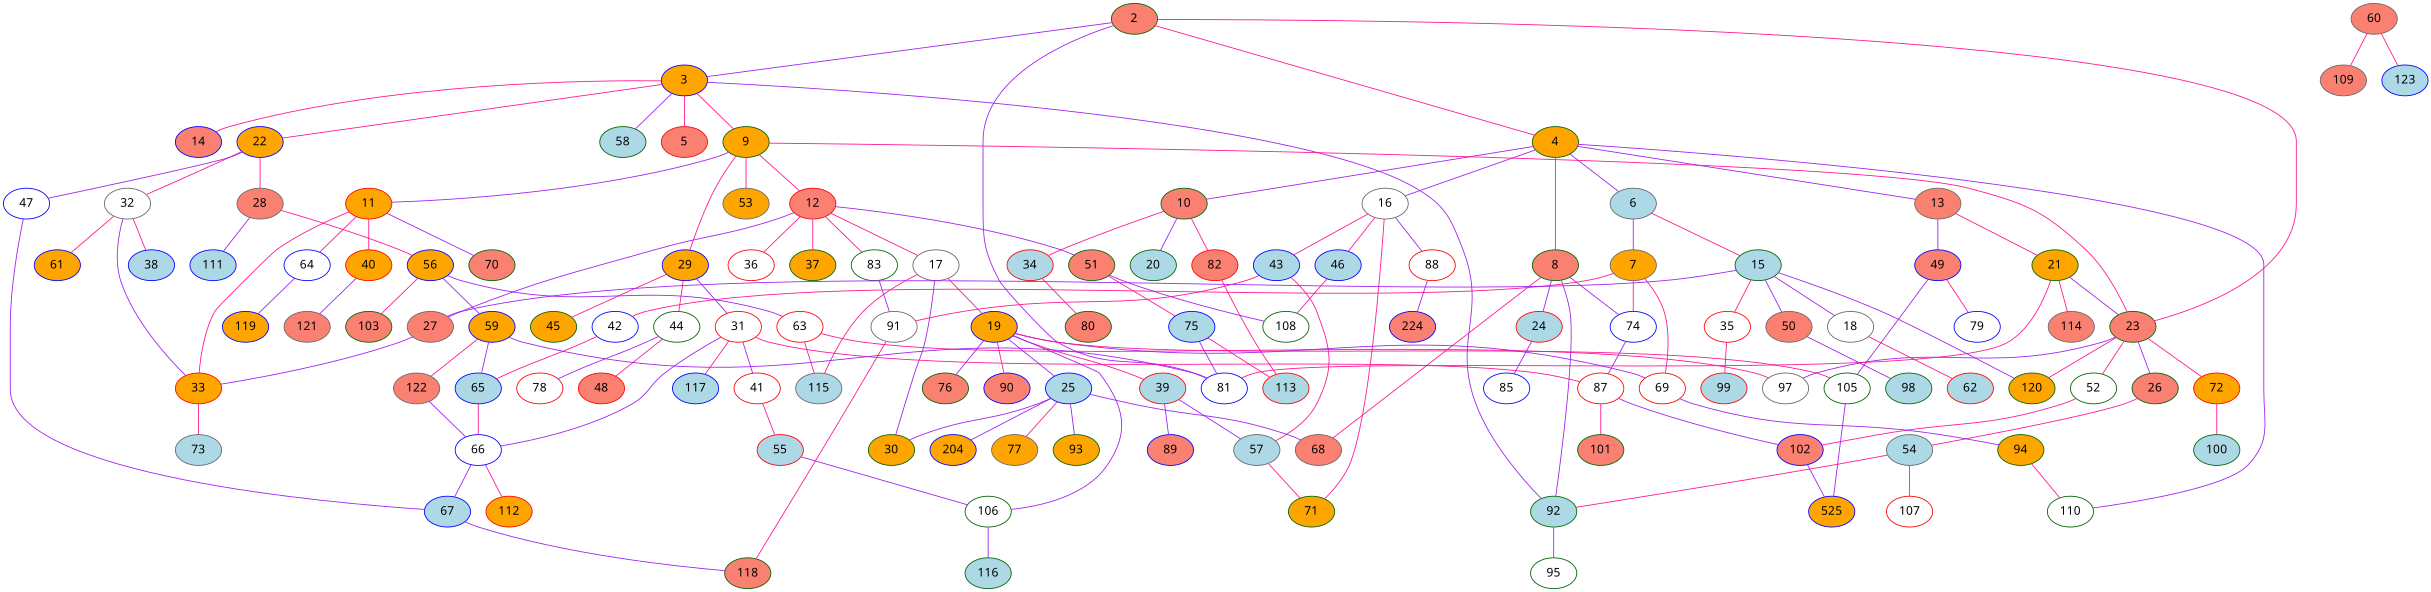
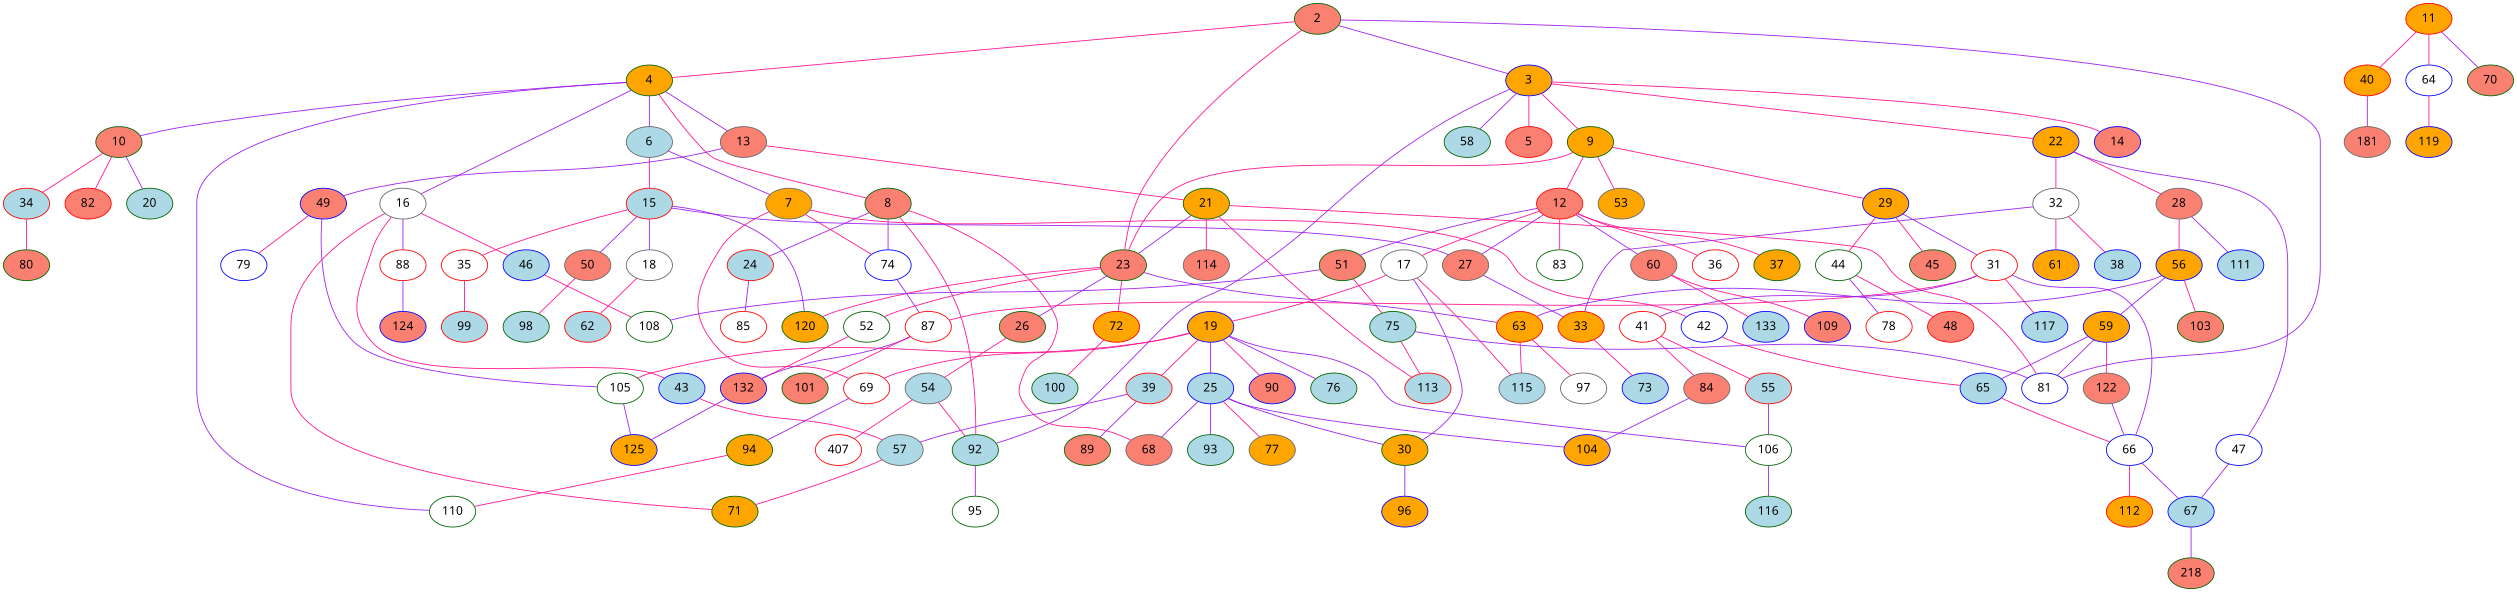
(2343, 80) -> (1827, 327)
(2405, 80) -> (1766, 327)
(562, 188) -> none
none -> (1607, 234)
(1758, 265) -> (649, 204)
(251, 274) -> none
(276, 296) -> (2429, 111)
(307, 327) -> (2367, 142)
(554, 327) -> (1933, 265)
(800, 327) -> (1519, 327)
(894, 327) -> none
(1192, 327) -> (1393, 327)
(1413, 327) -> (403, 327)
(1247, 328) -> (1303, 293)
(1331, 348) -> (959, 359)
(1847, 357) -> (557, 296)
(1991, 358) -> (1284, 297)
(945, 388) -> (1334, 388)
(1507, 388) -> (743, 327)
(1568, 388) -> (959, 312)
none -> (1707, 388)
(198, 450) -> (1645, 388)
(953, 450) -> (1587, 450)
(1076, 450) -> (1211, 450)
(1170, 450) -> (1087, 450)
(1800, 450) -> (743, 388)
none -> (1405, 512)
(1832, 512) -> (634, 450)
(1910, 512) -> (838, 450)
(748, 573) -> (2191, 573)
